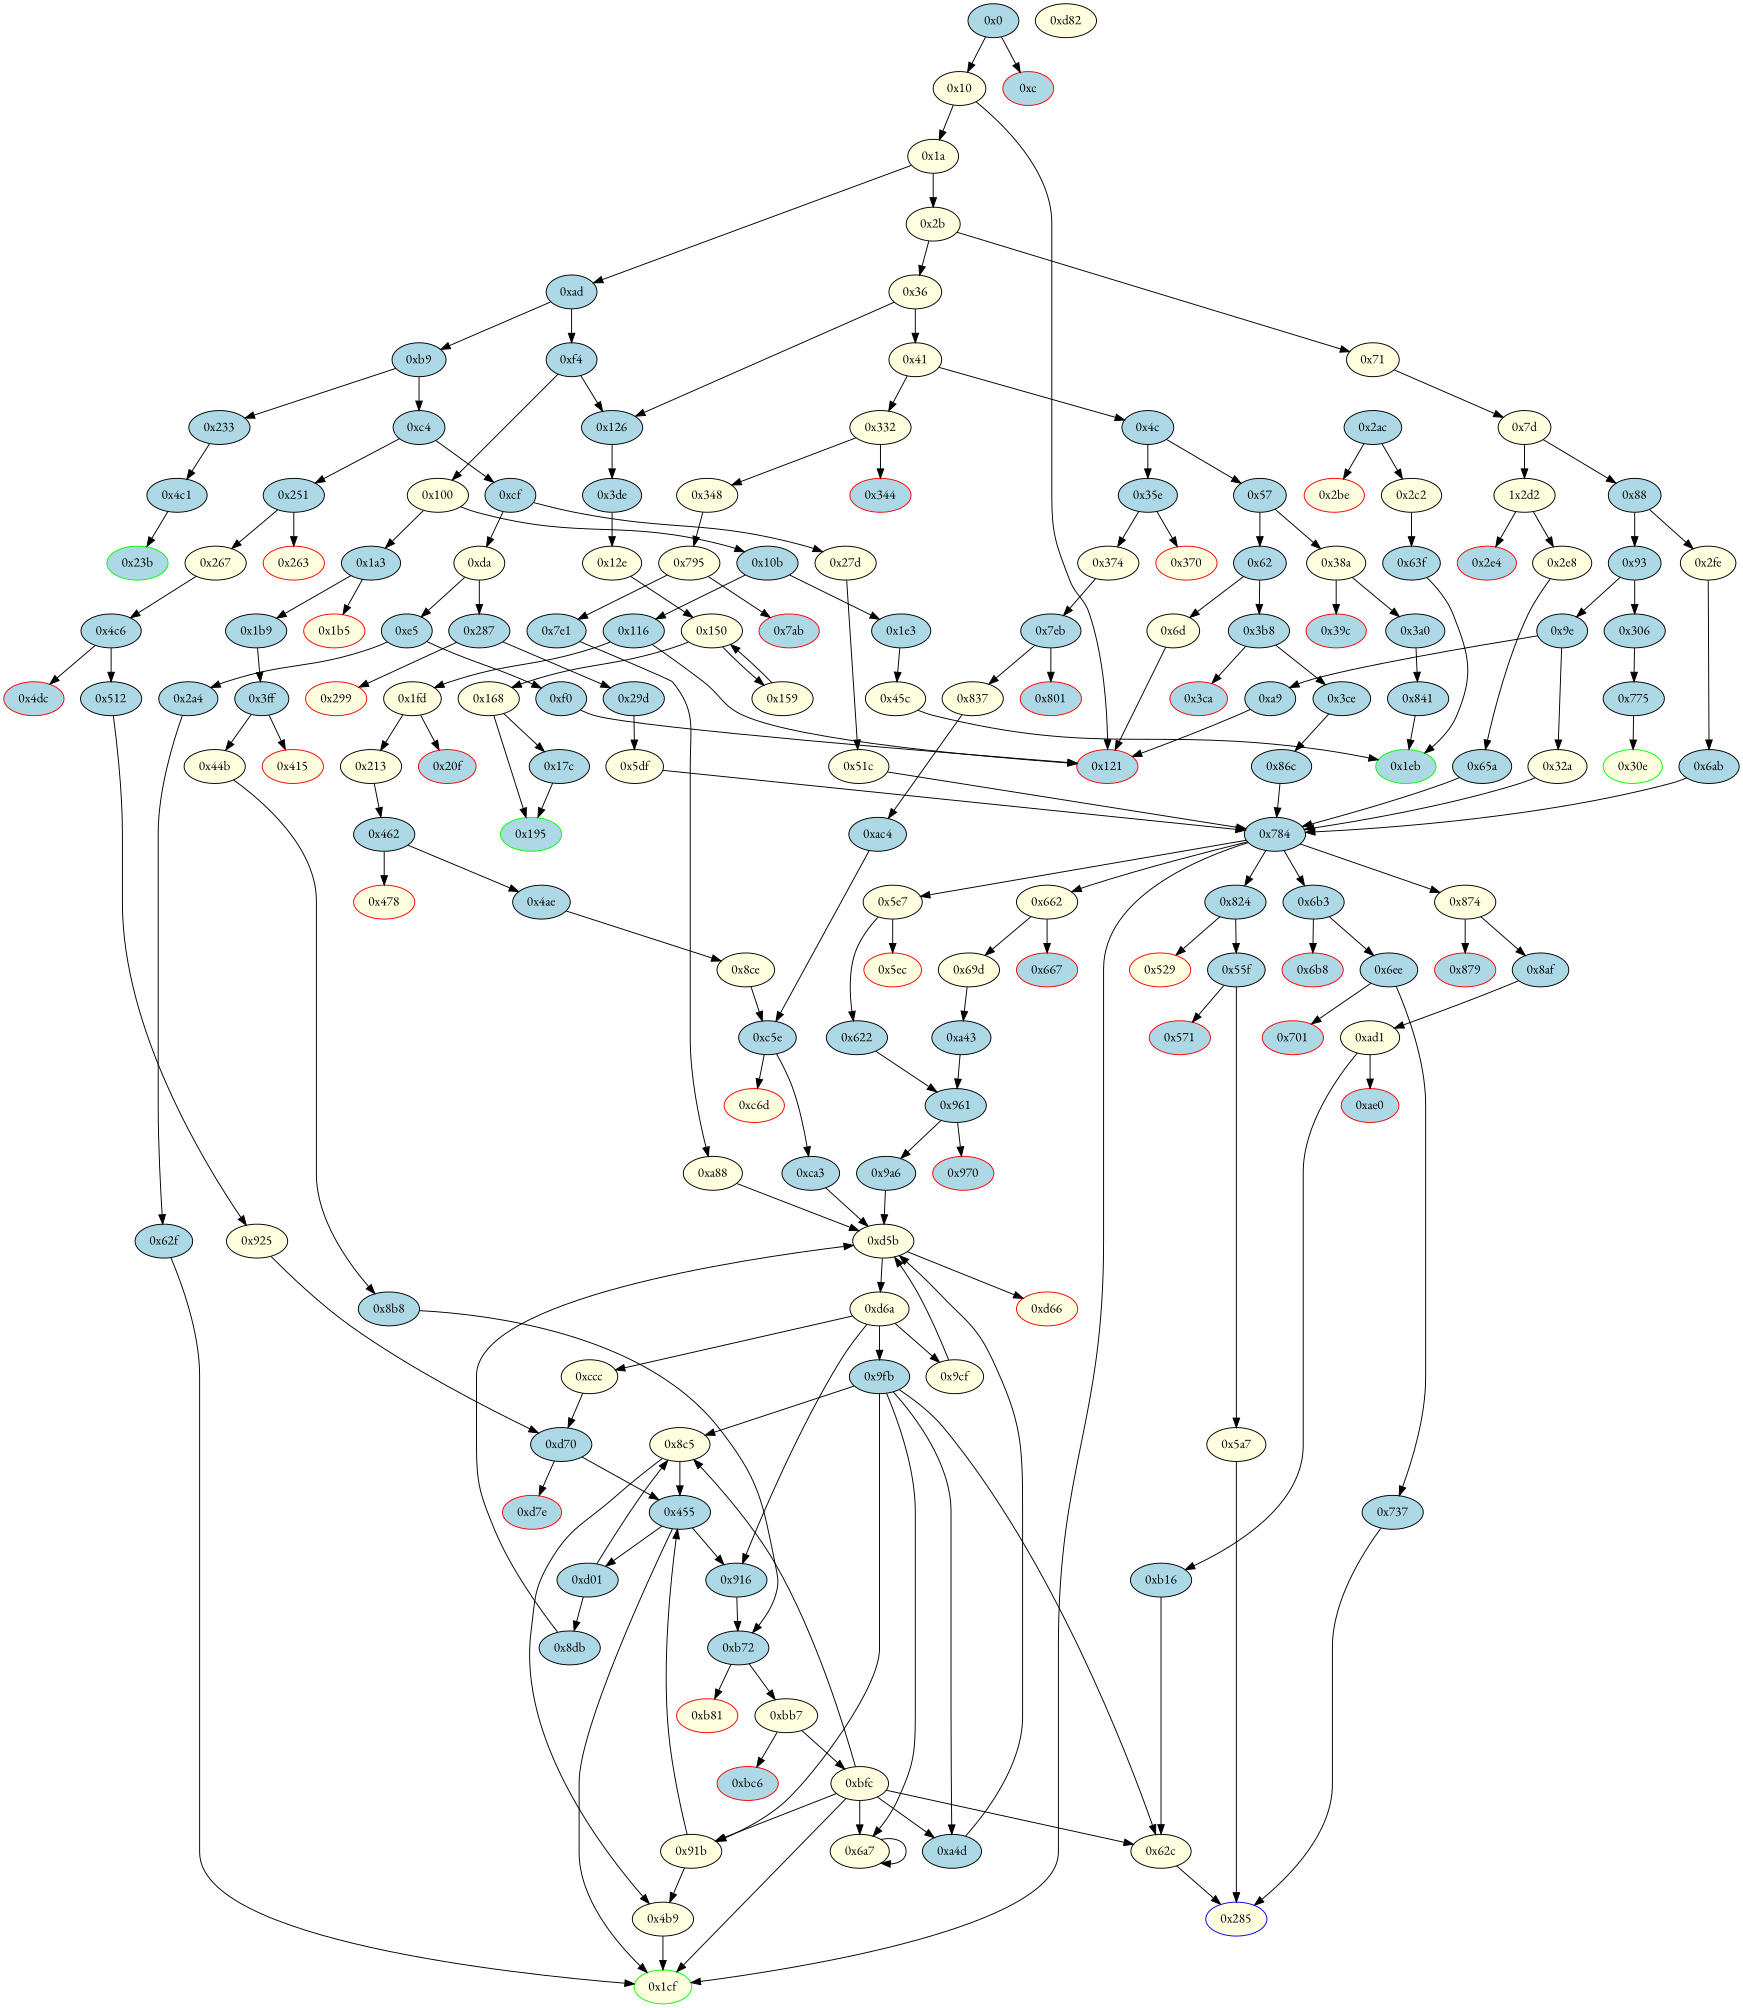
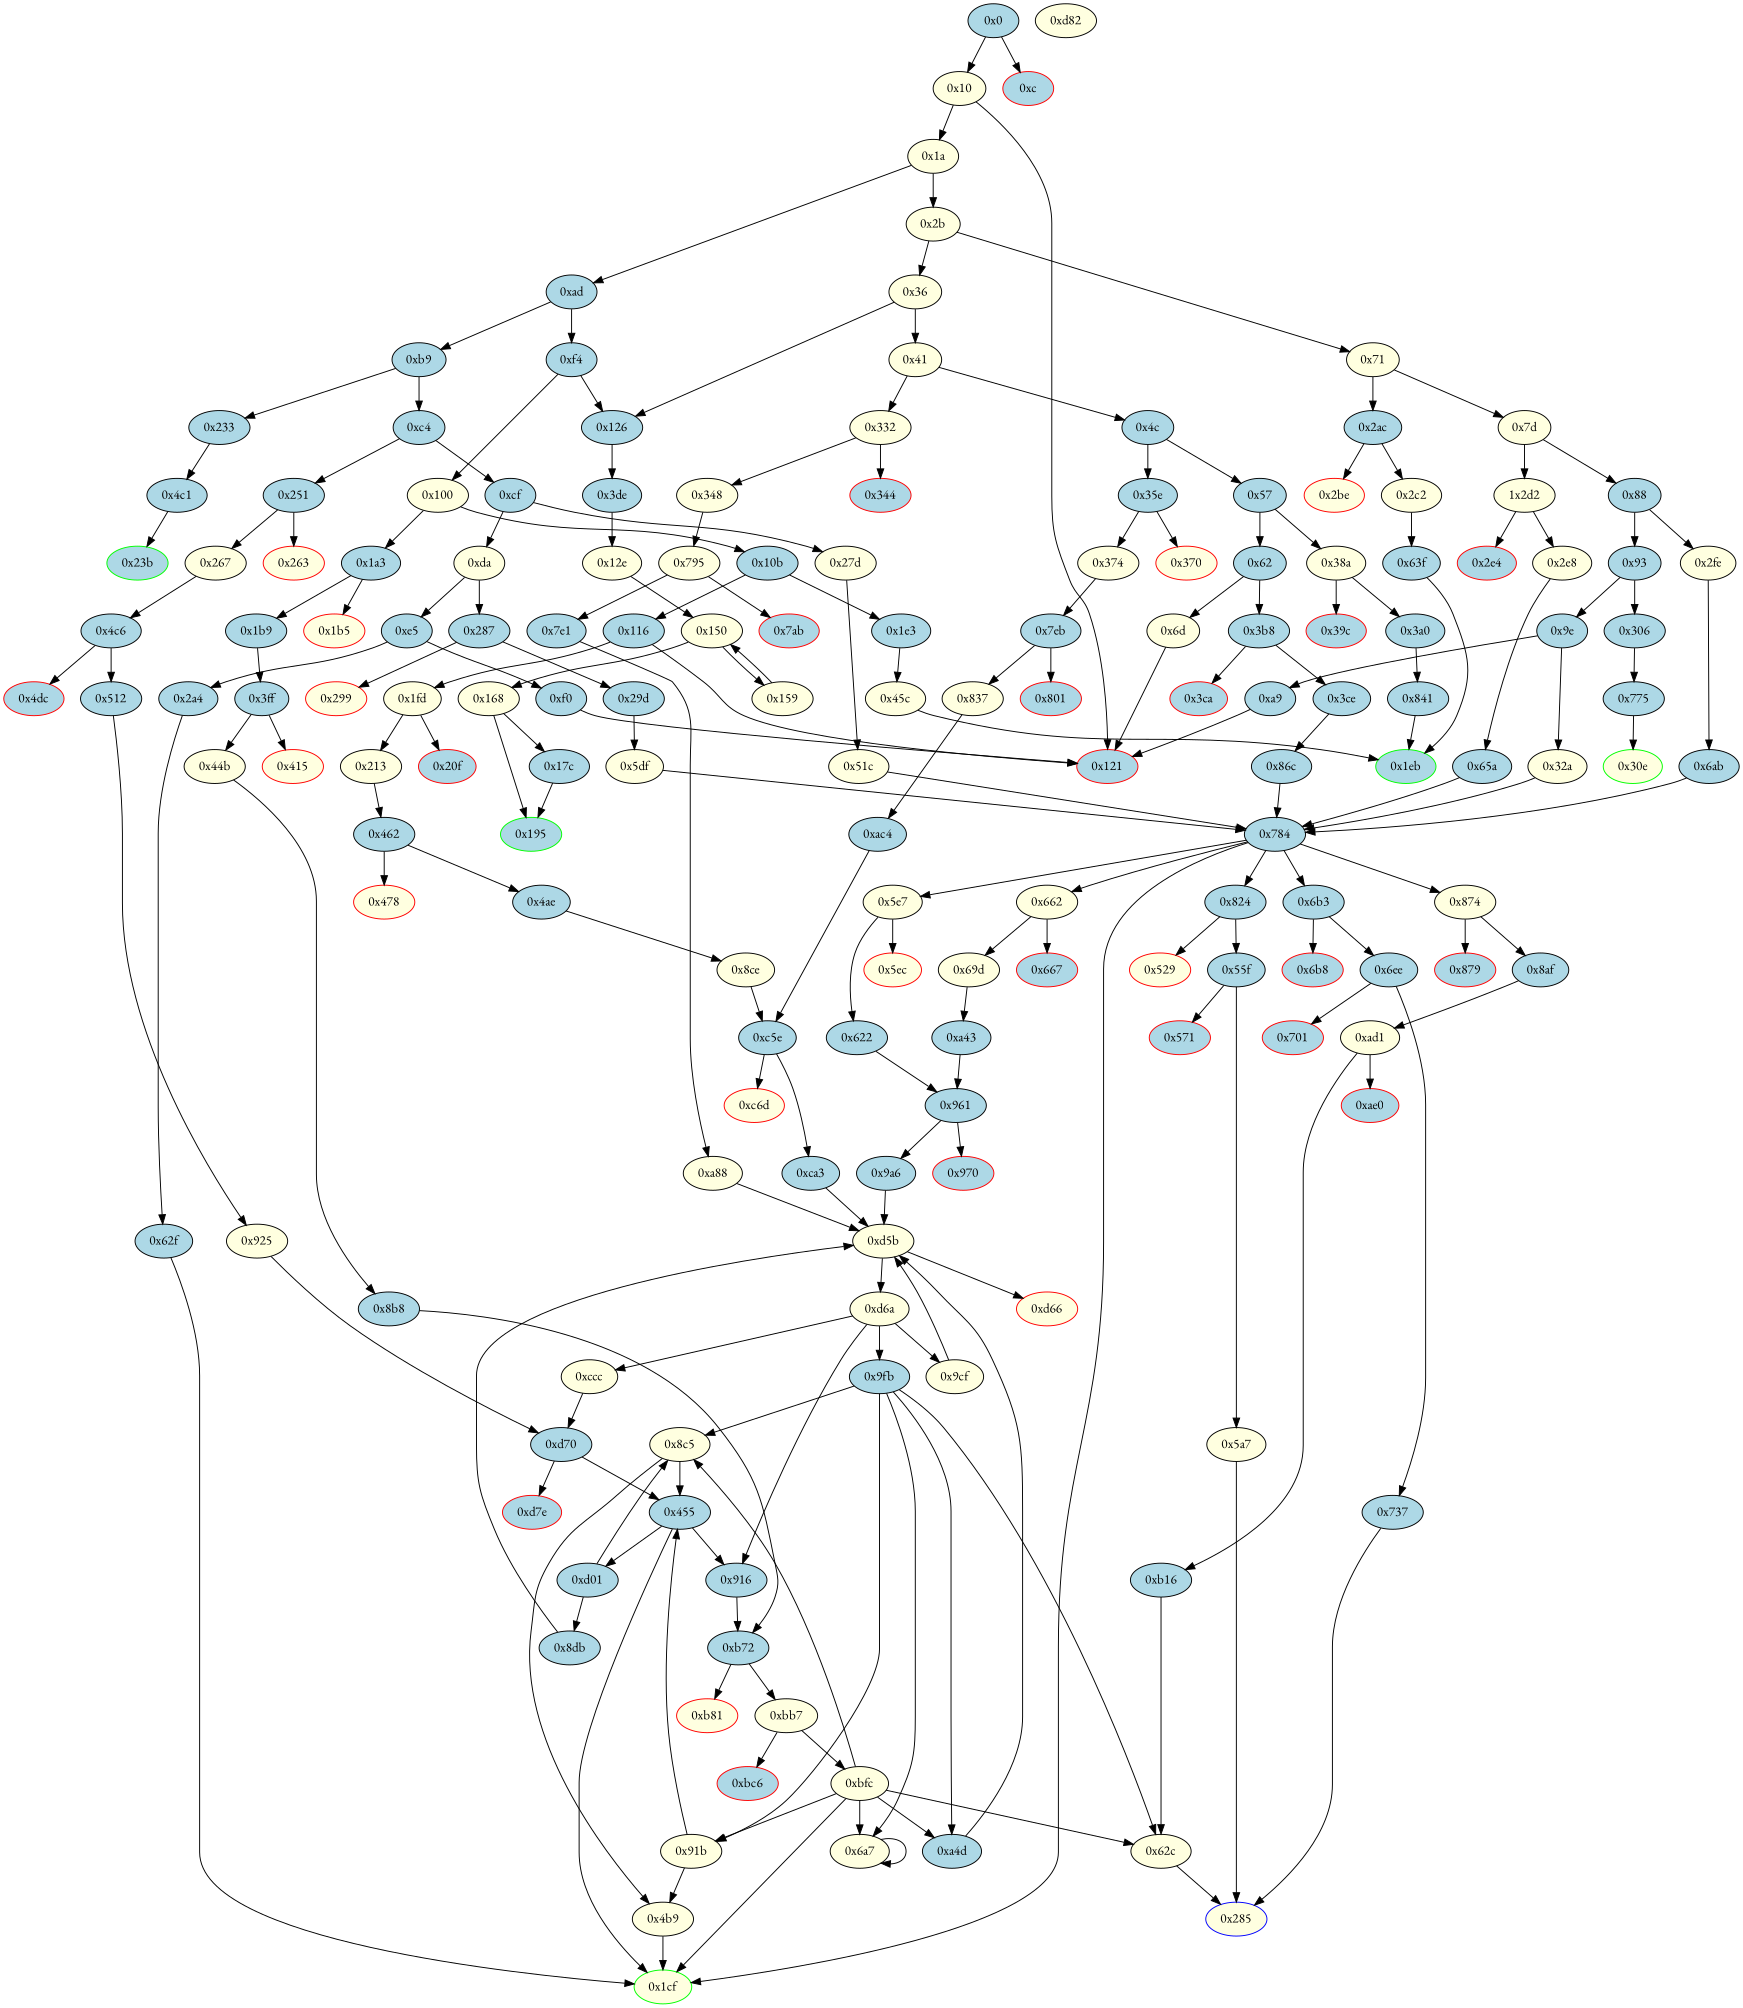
none -> (1373, 389)
